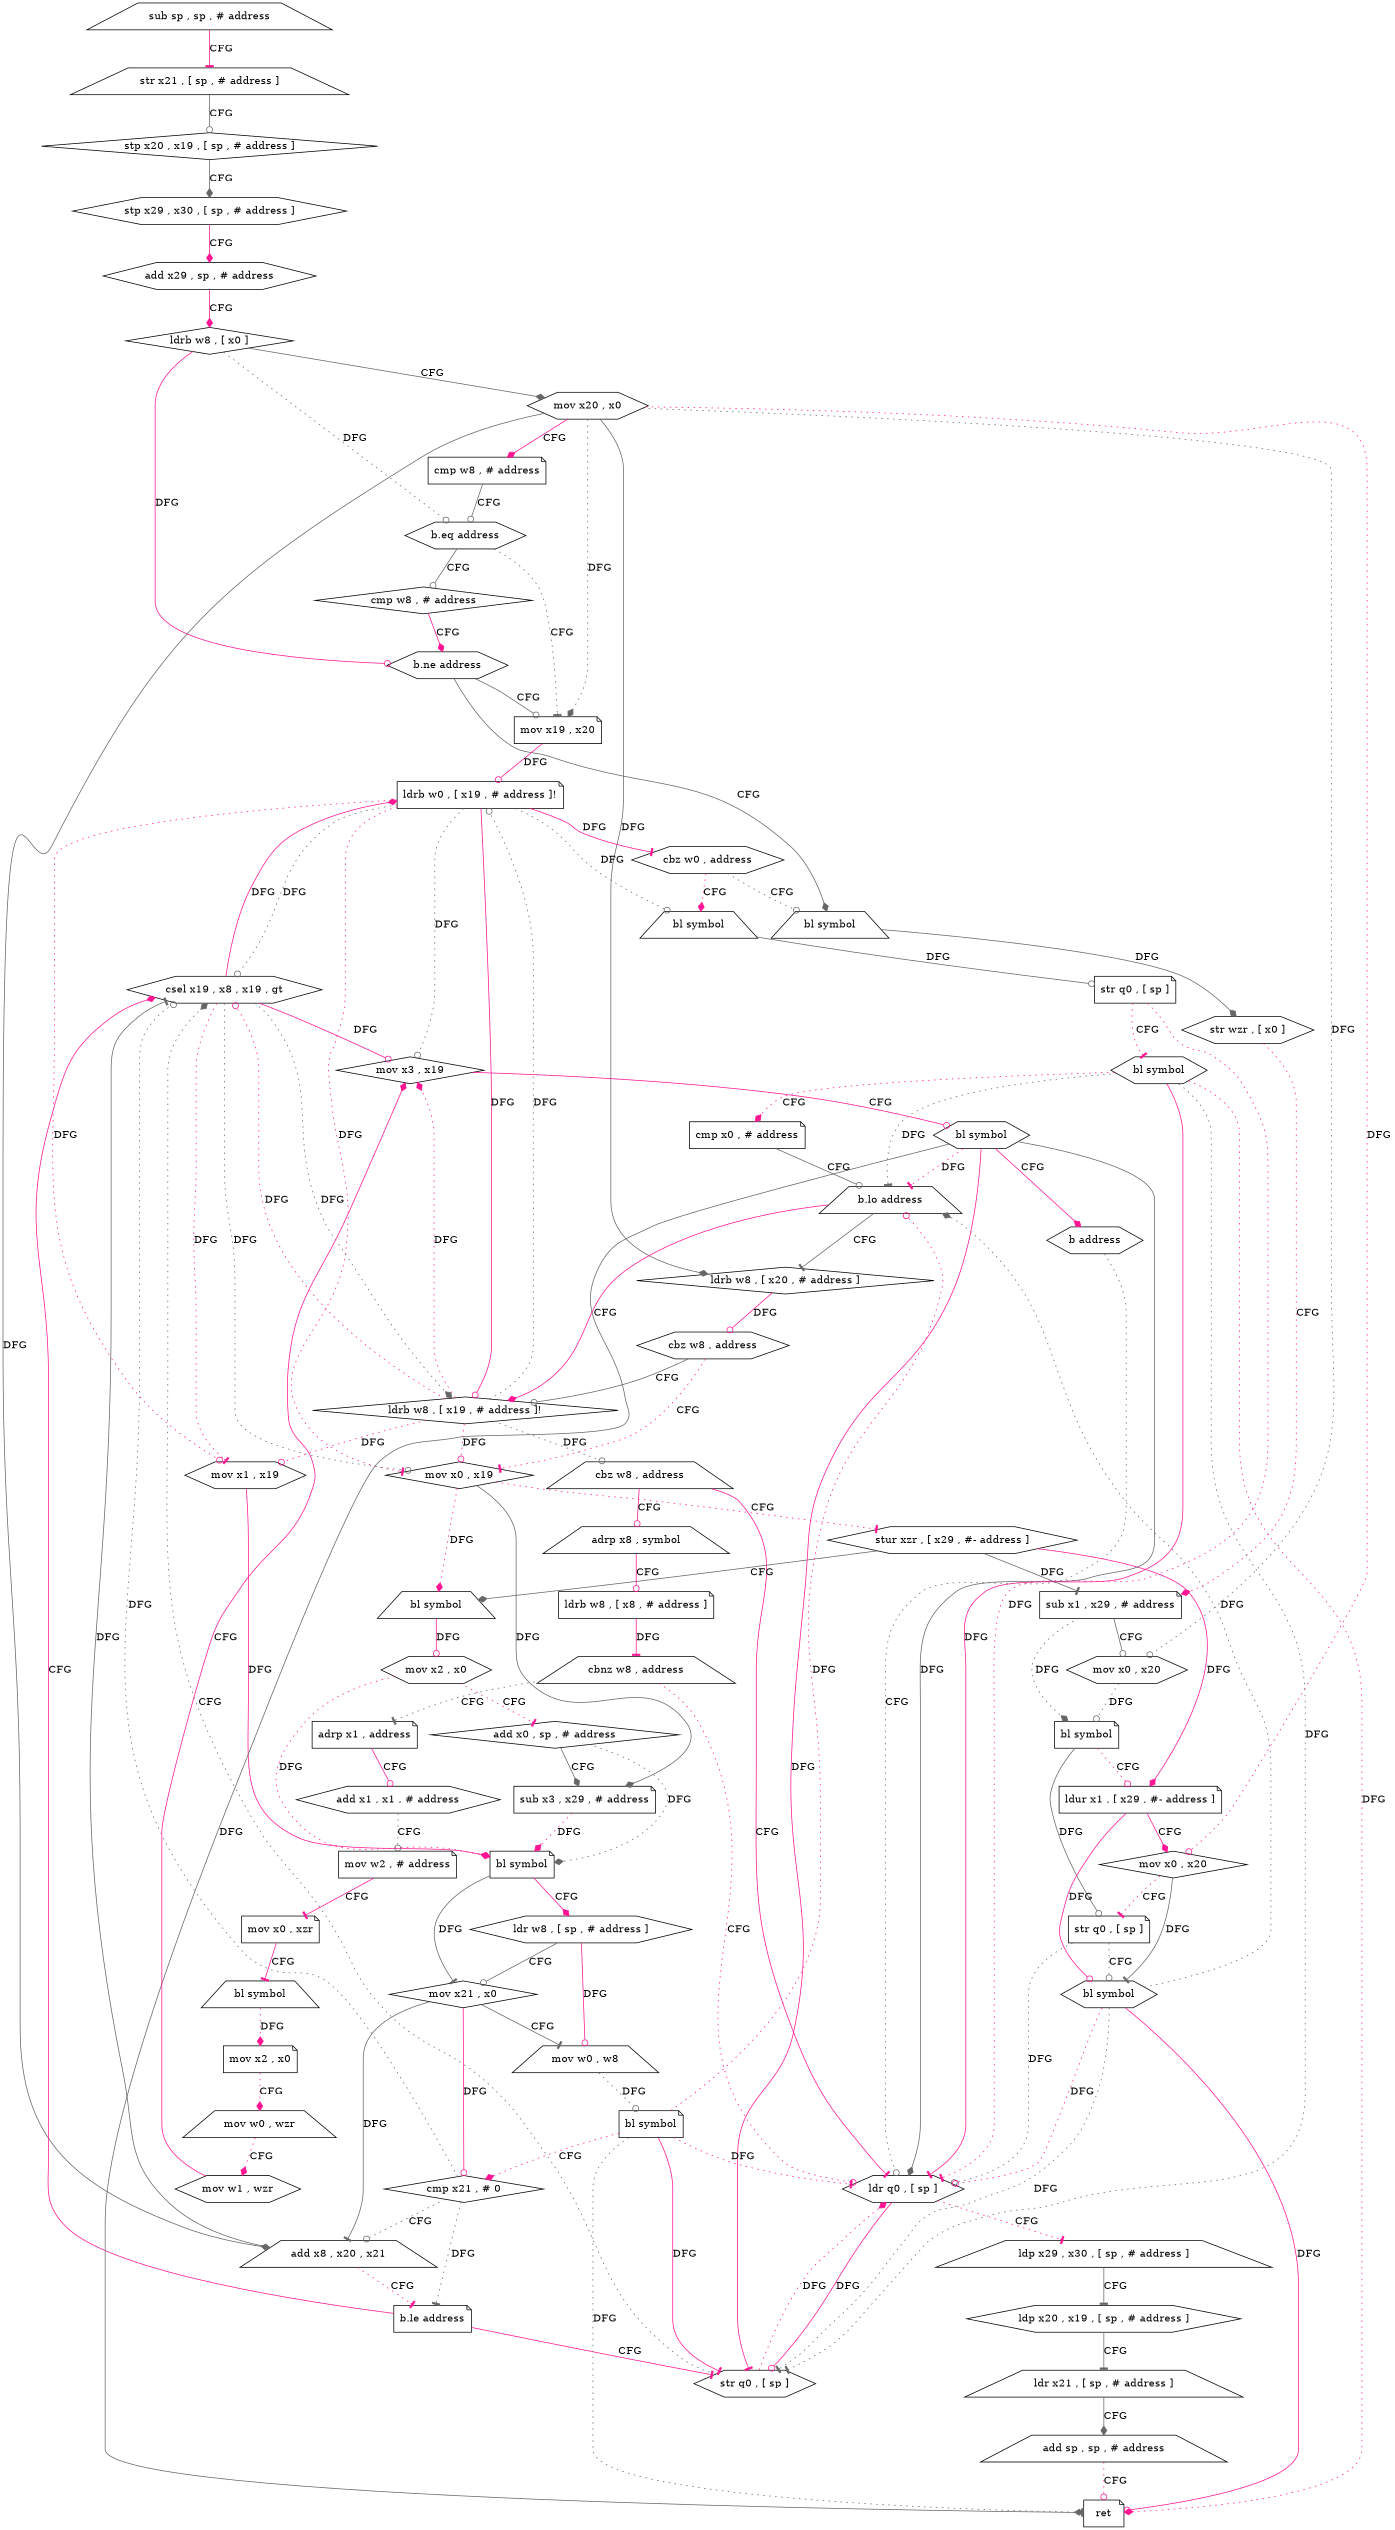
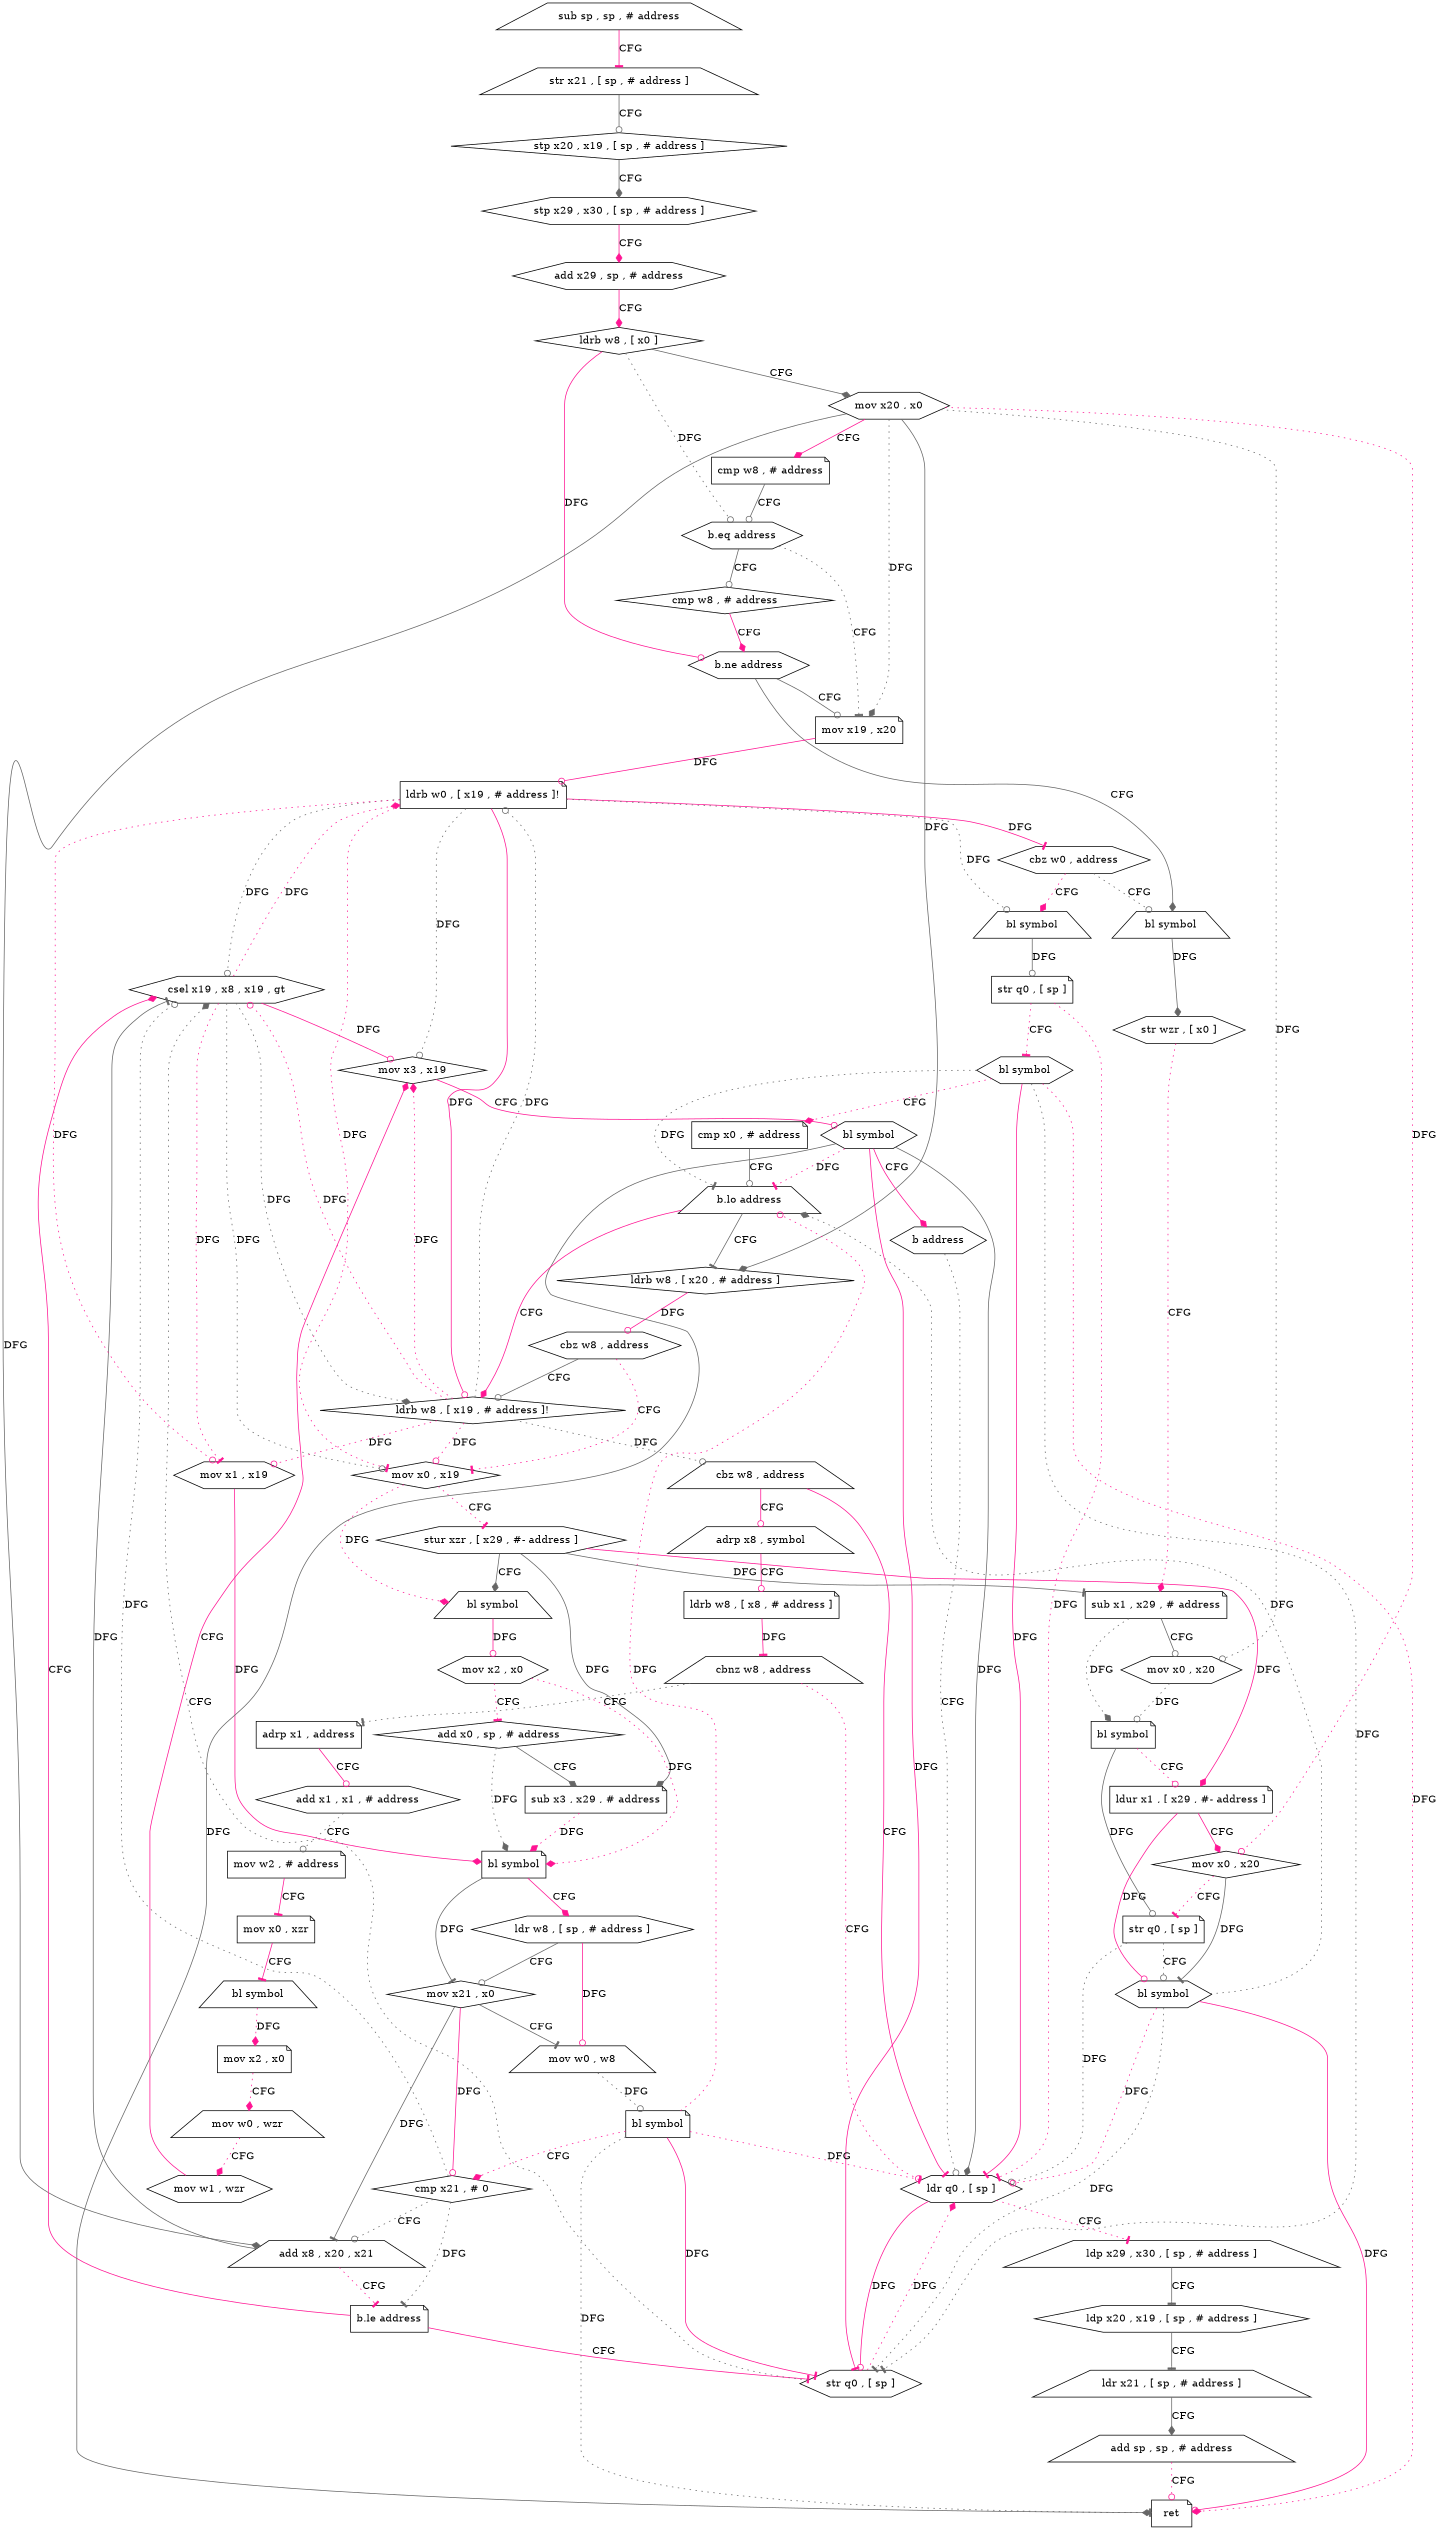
(271, 854) -> (295, 871)
(548, 1695) -> (582, 1678)
